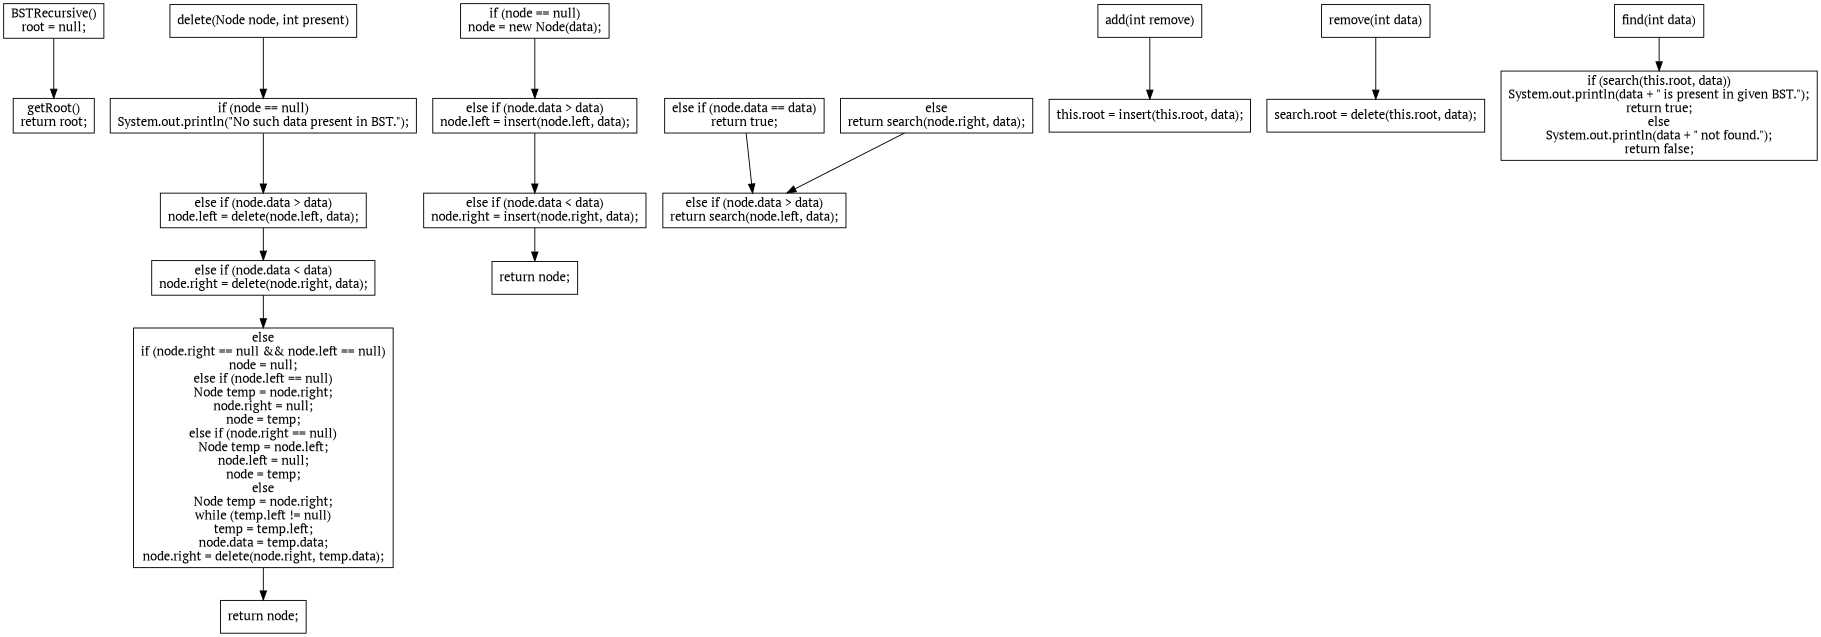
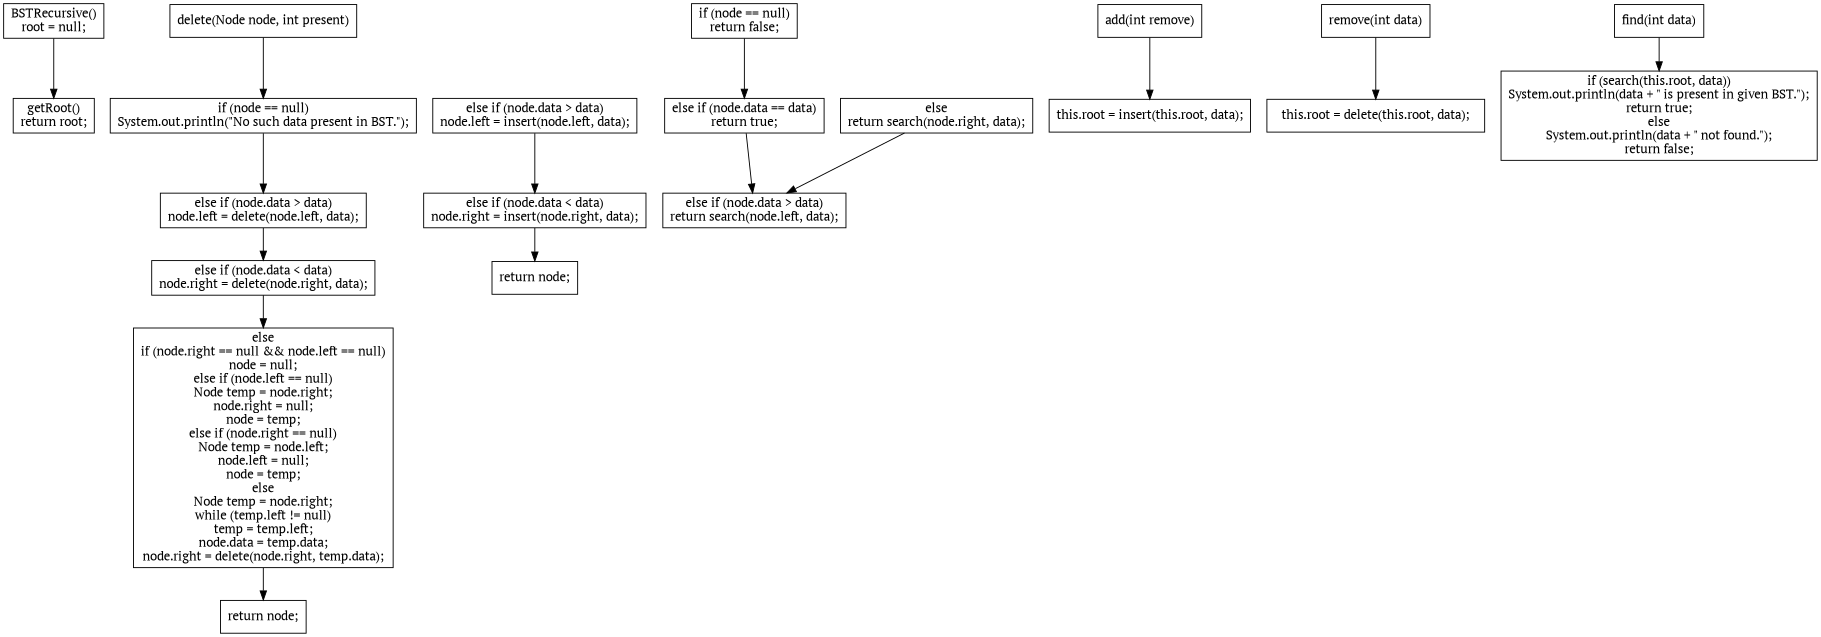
(535, 21) -> none
none -> (744, 21)
(1376, 116) -> (1376, 116)
